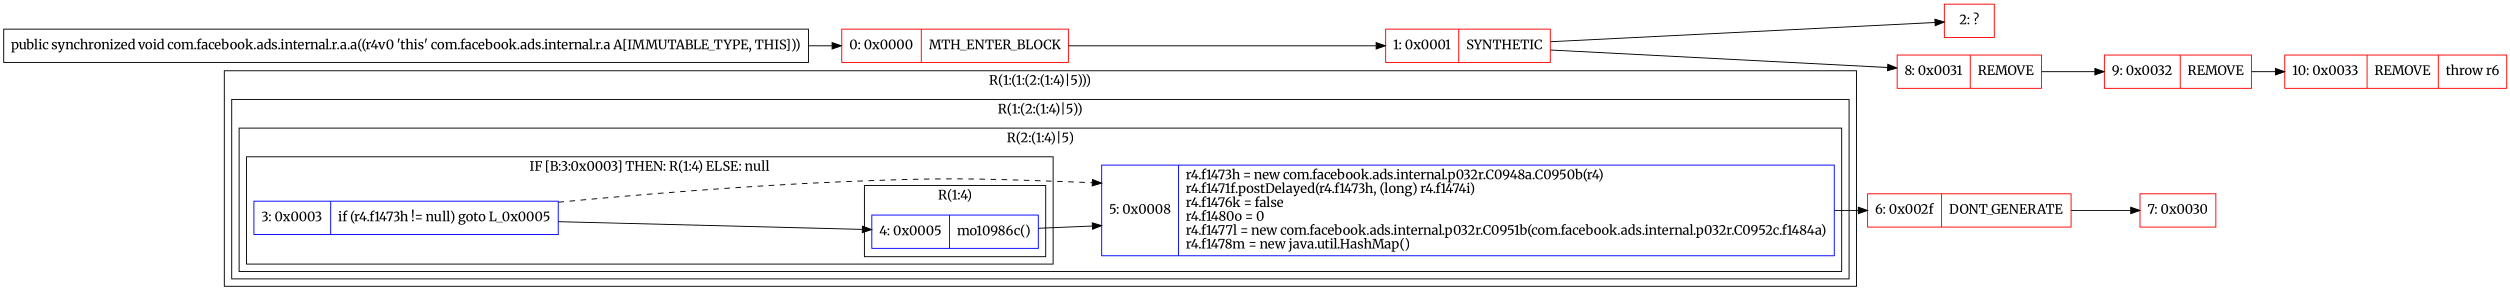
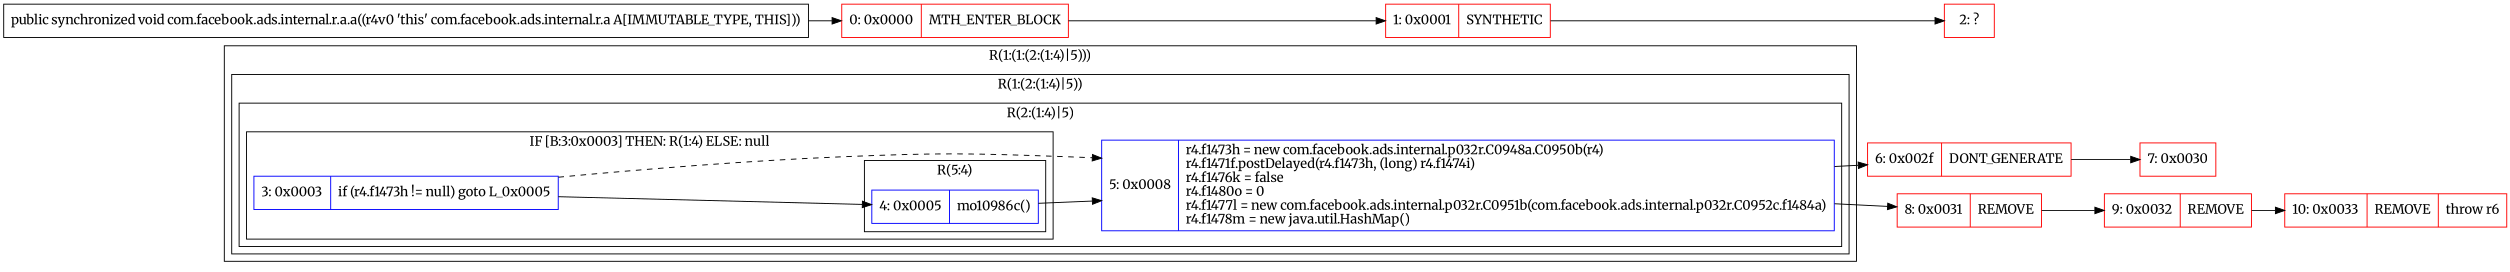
(1719, 59) -> (1862, 205)
(955, 196) -> (955, 171)
